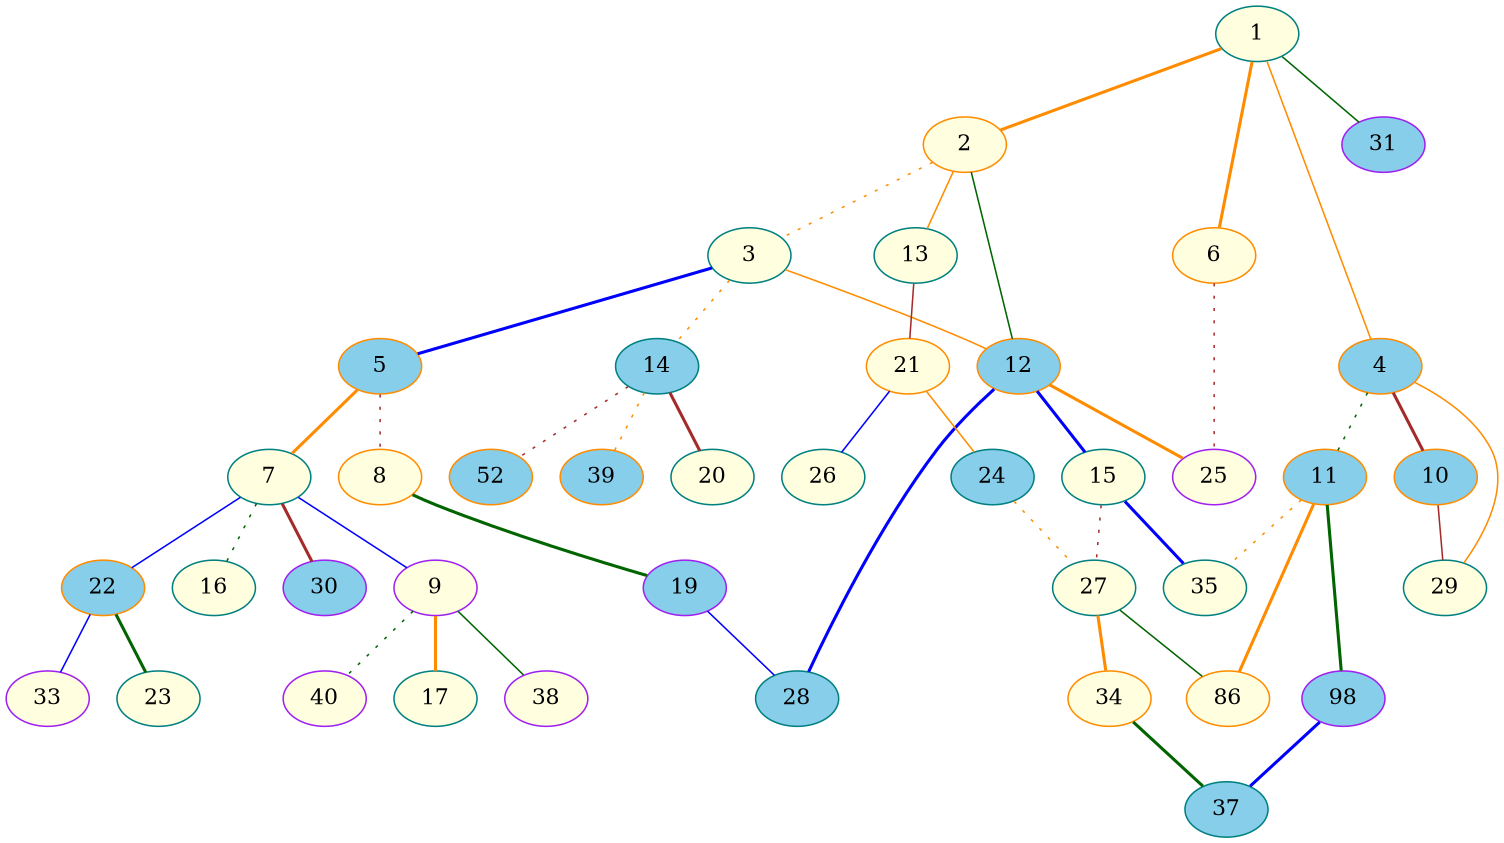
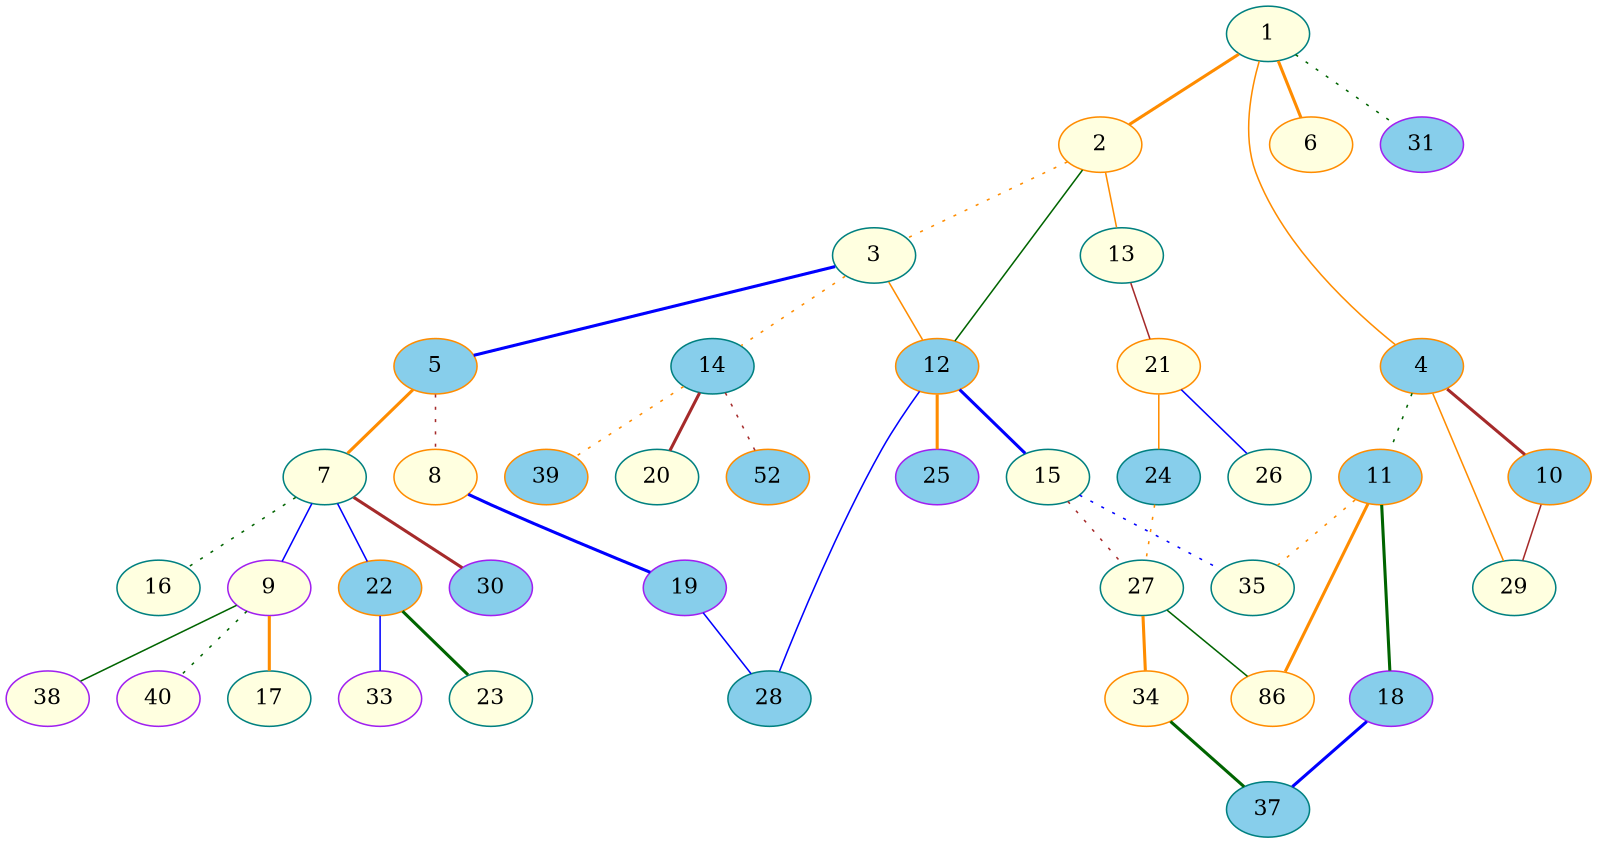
(1321, 89) -> (1345, 89)
(1214, 366) -> none
(1214, 477) -> (937, 477)
(889, 522) -> (842, 527)
(1154, 532) -> (1140, 527)
(529, 539) -> (559, 534)
(1343, 699) -> (1391, 699)
